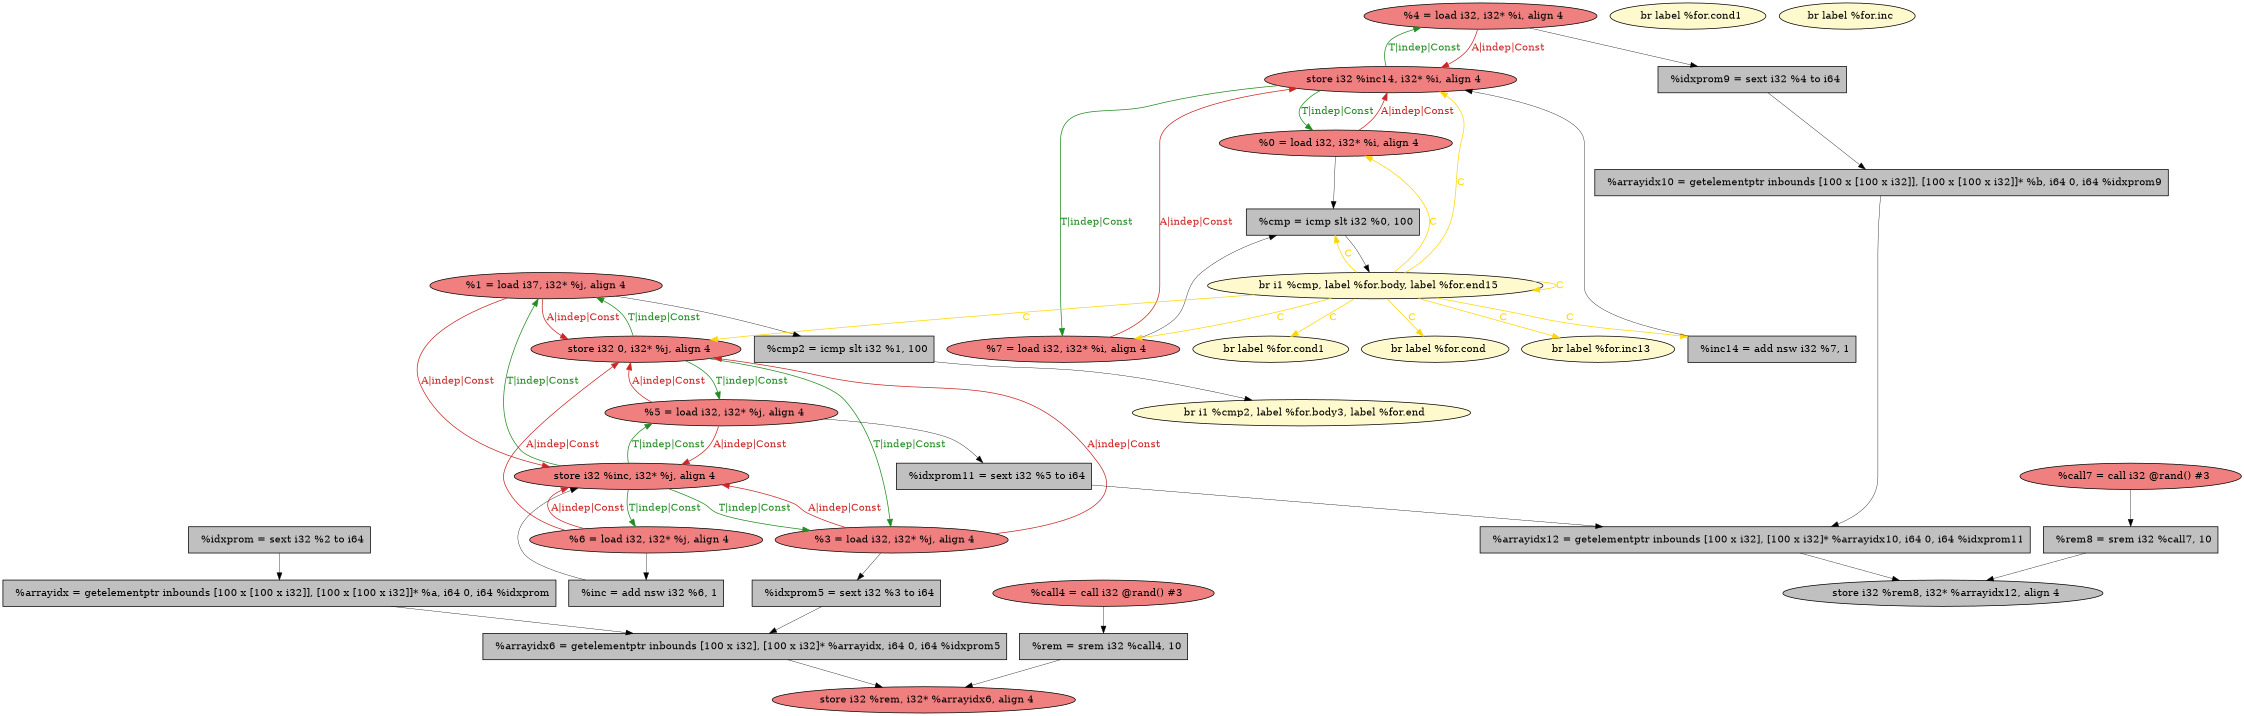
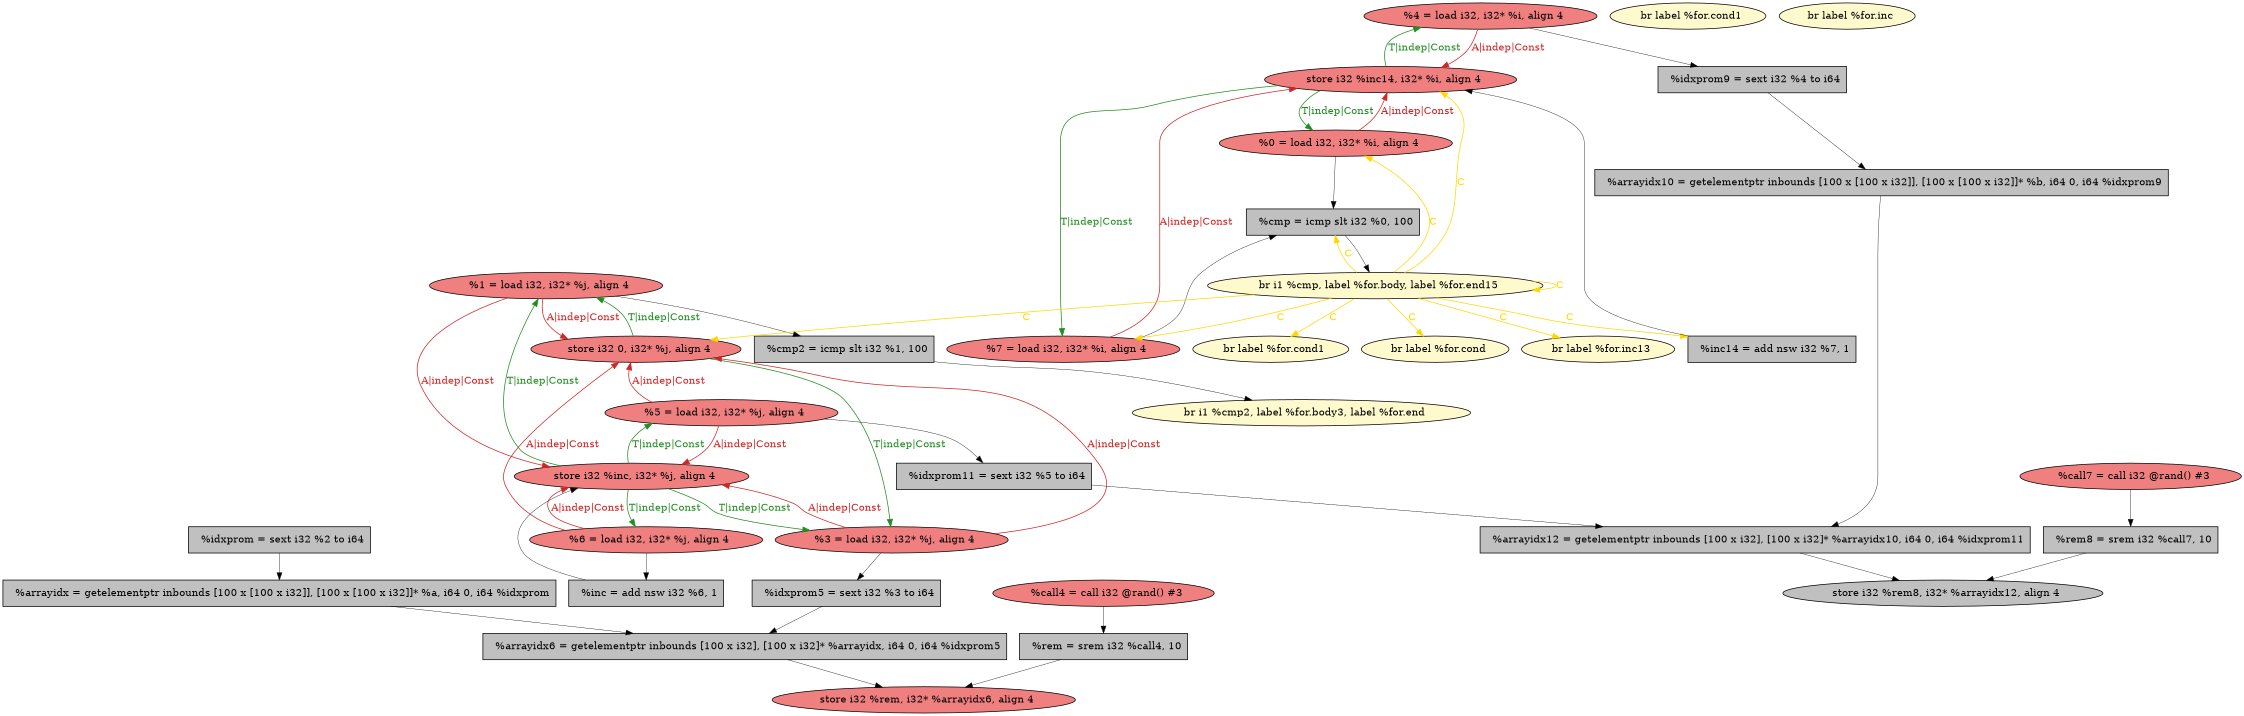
(546, 286) -> (546, 286)
(705, 373) -> none
